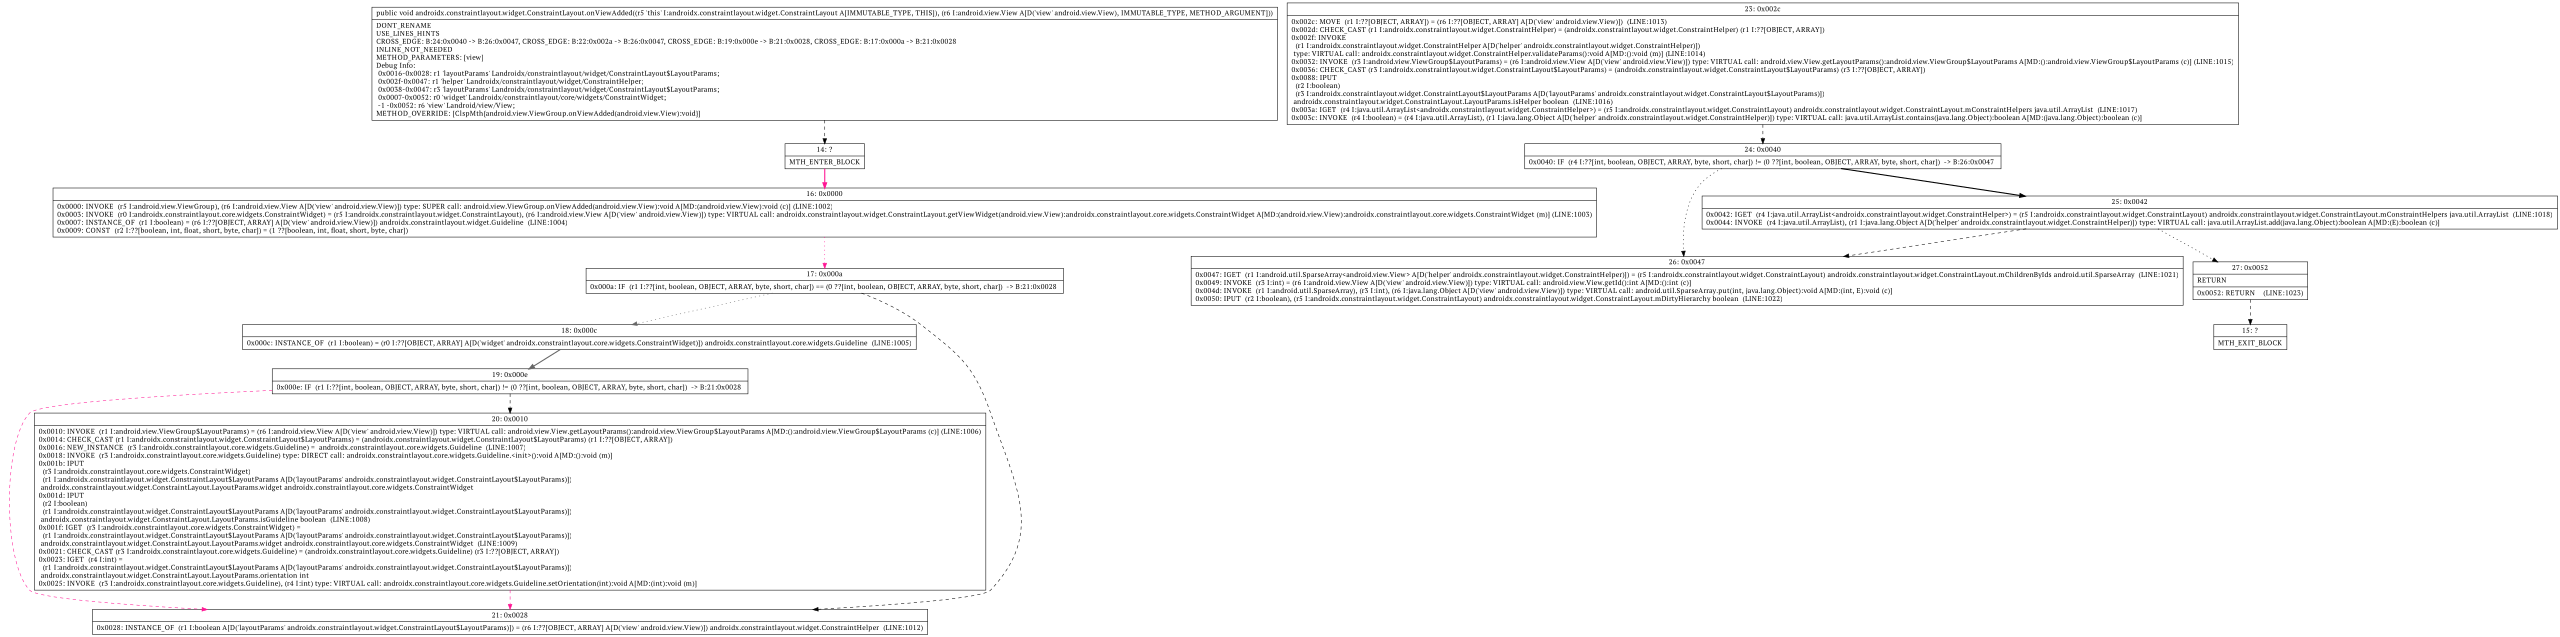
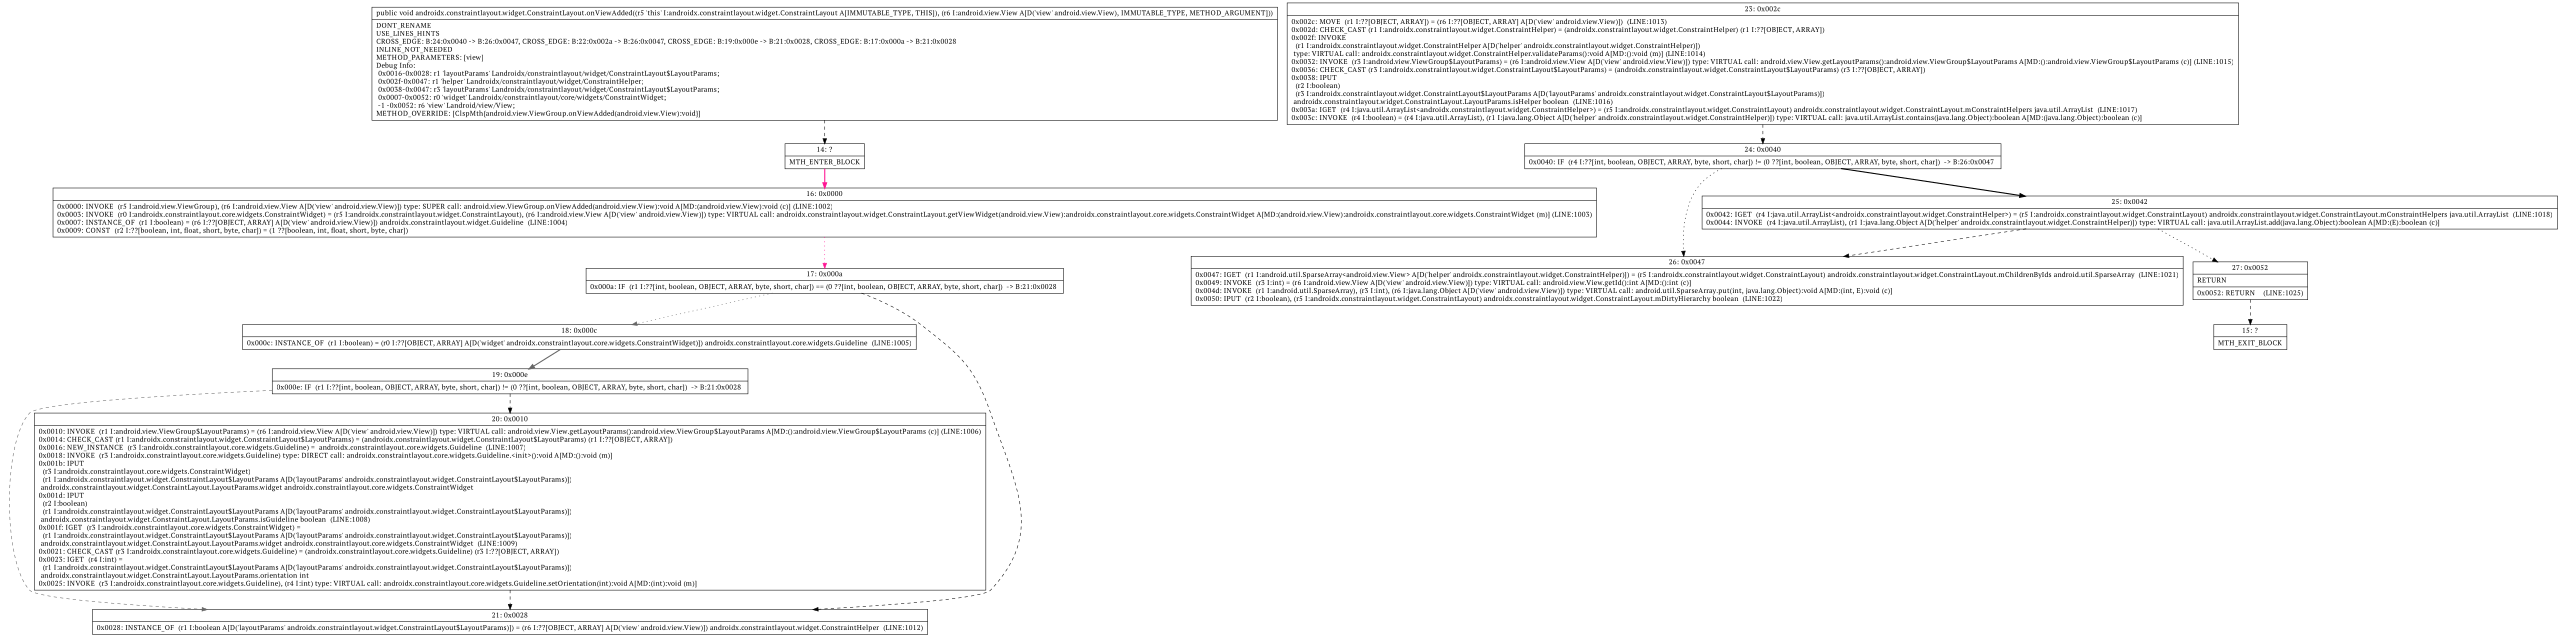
(1316, 78) -> (1316, 78)
(2250, 293) -> (2250, 293)
(12, 467) -> (12, 467)
(510, 597) -> (510, 597)
